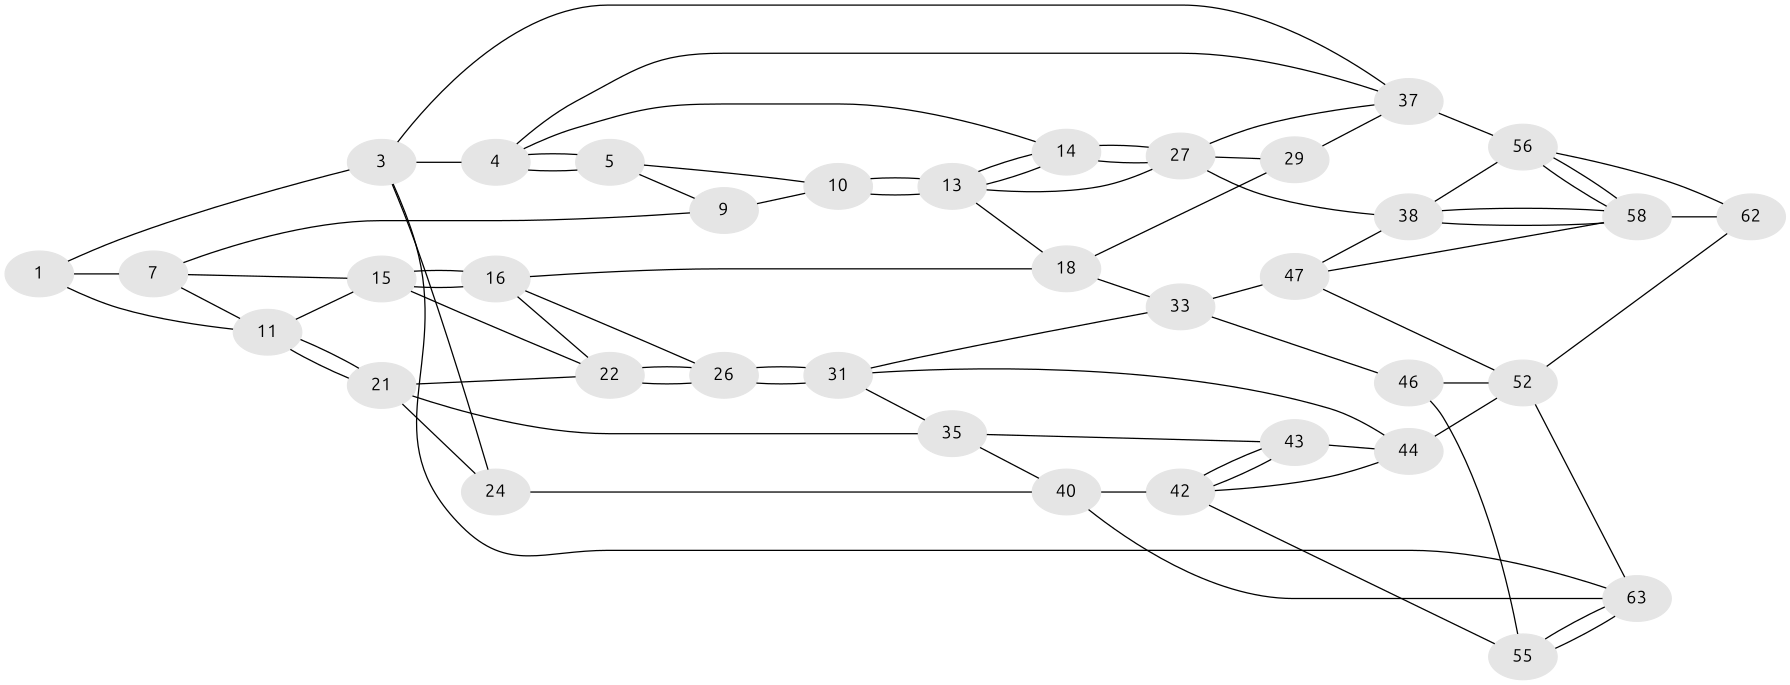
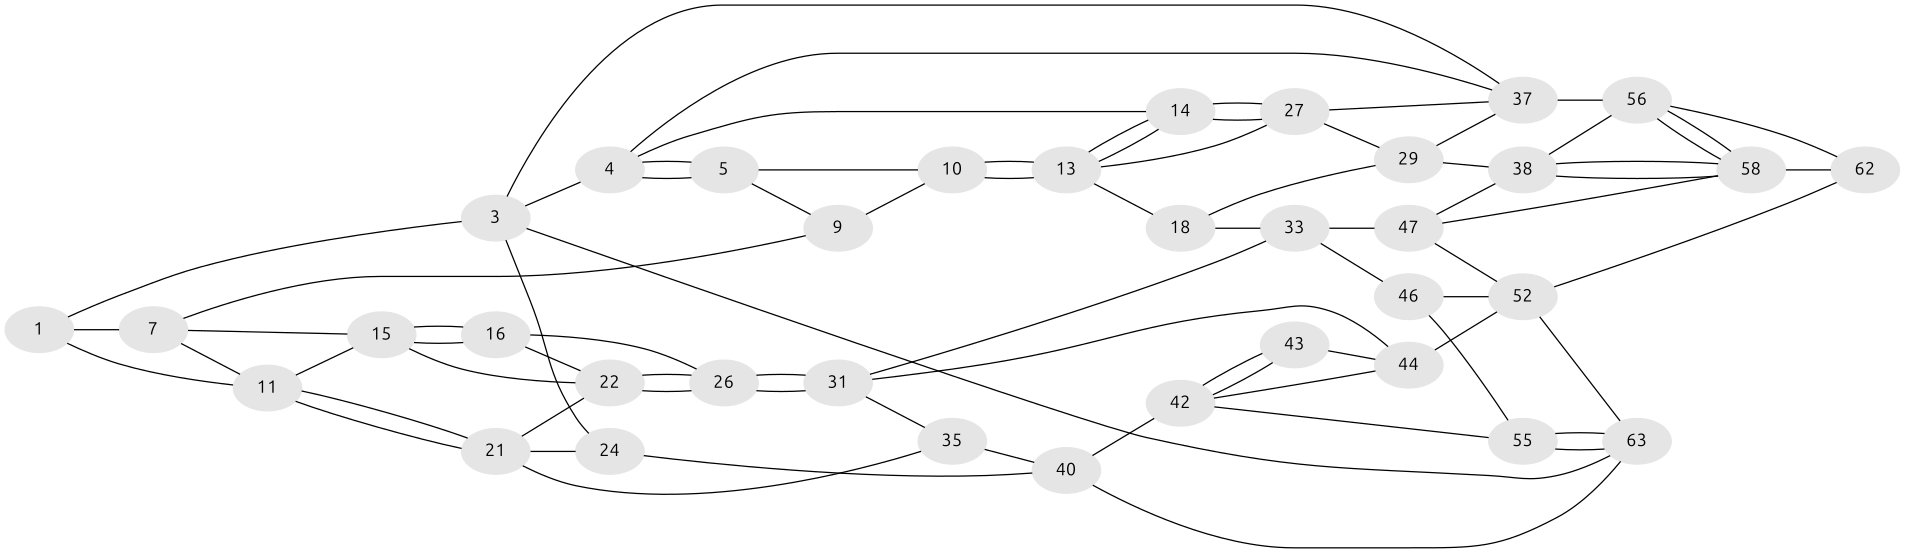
(1288, 201) -> (1466, 165)
(781, 269) -> none
(1123, 438) -> none
